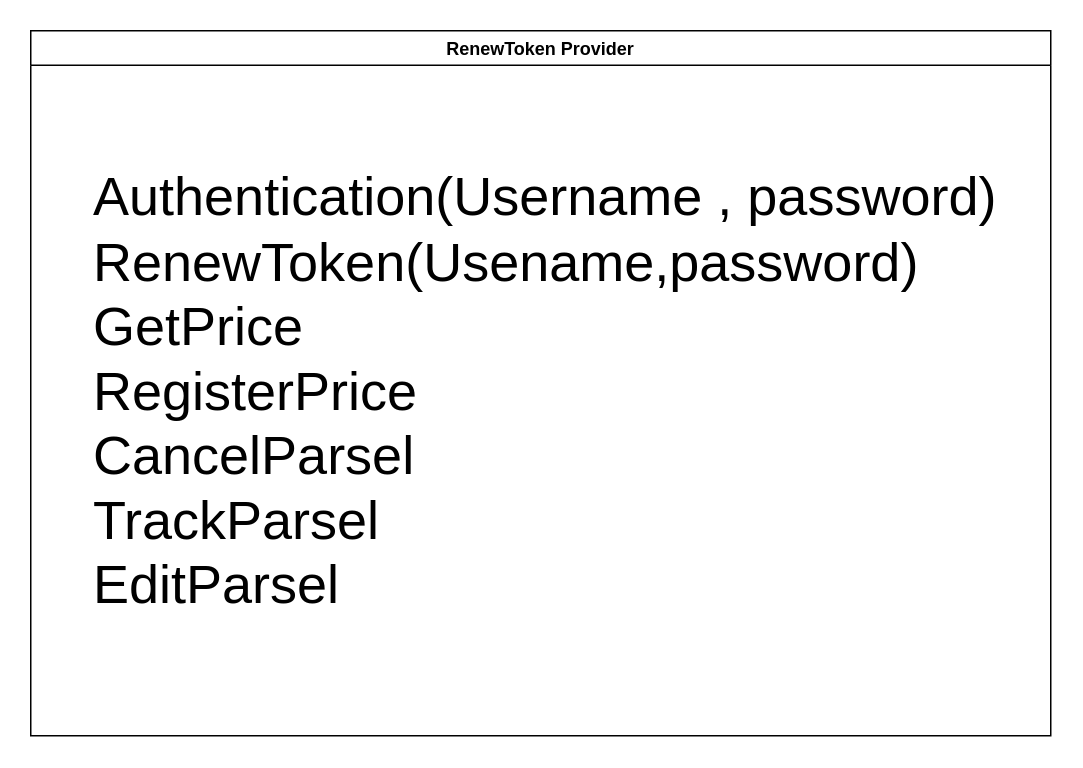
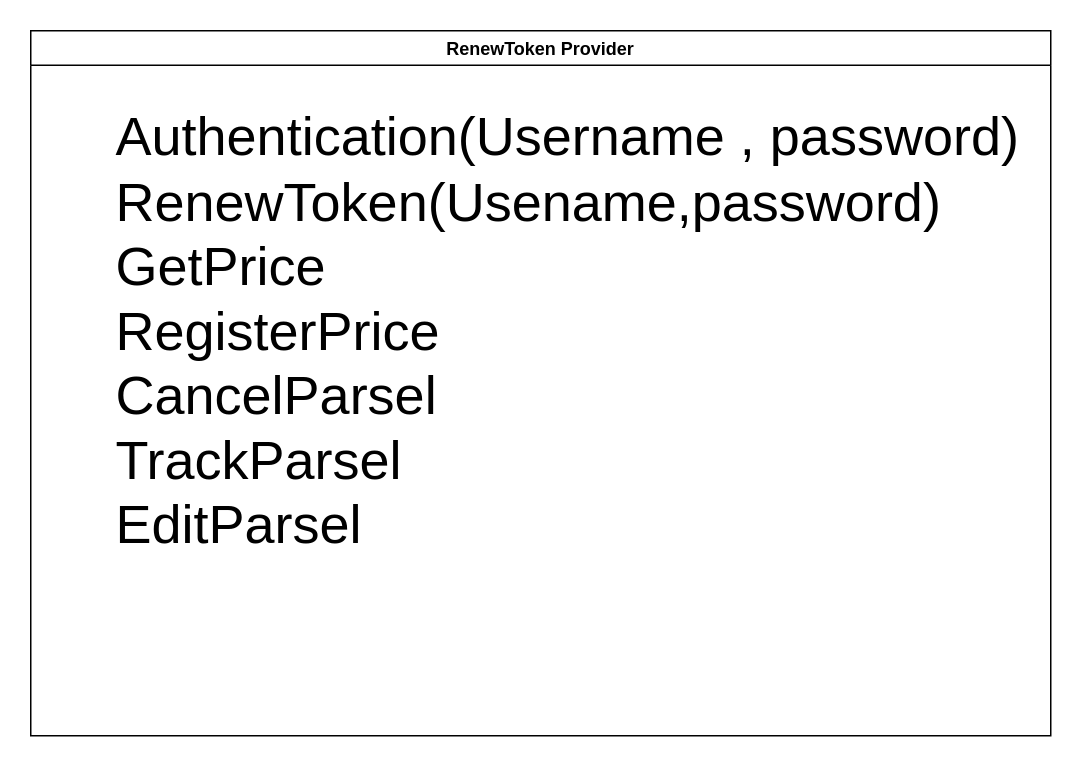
(556, 391) -> (578, 331)
